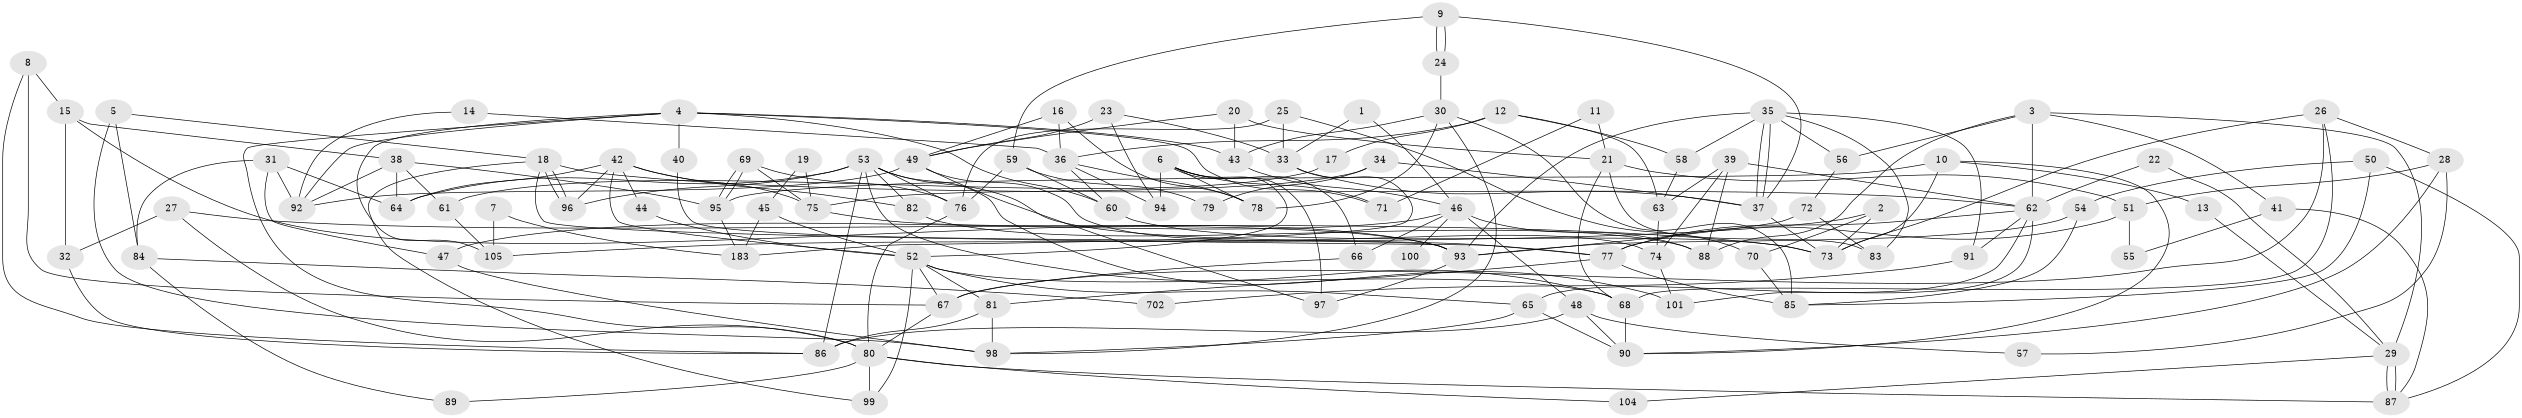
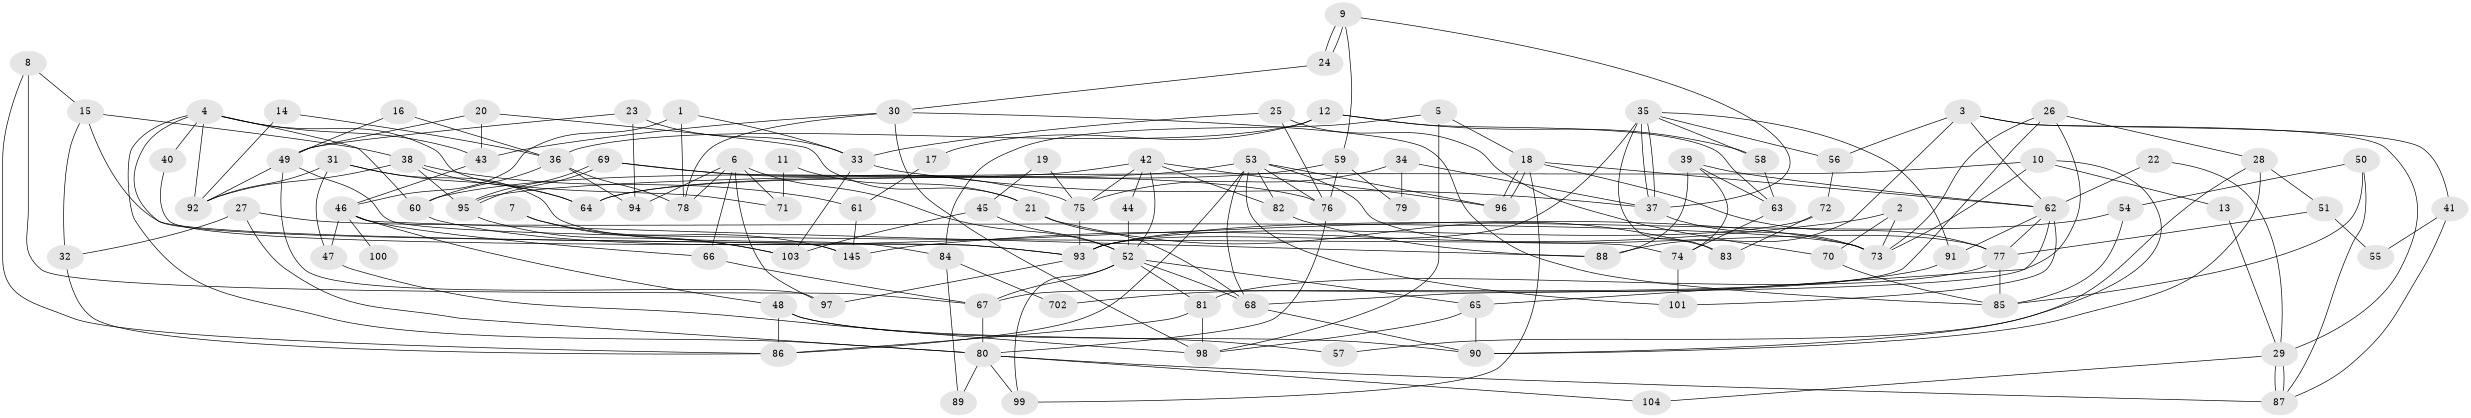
(1126, 167) -> (682, 160)
(1871, 177) -> none
(494, 257) -> (852, 257)
(740, 257) -> (791, 257)
